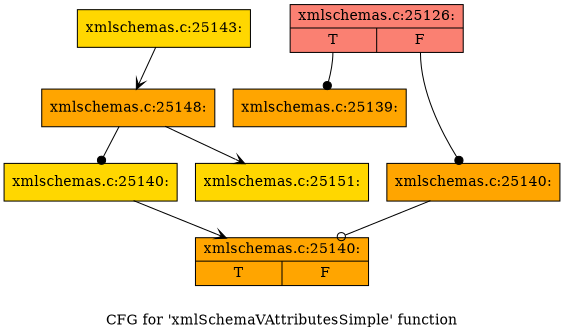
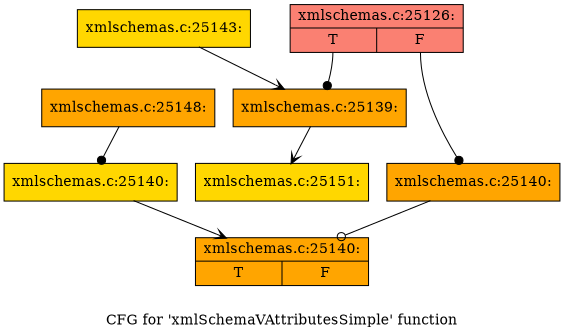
(148, 63) -> (237, 66)
(200, 143) -> (303, 141)
